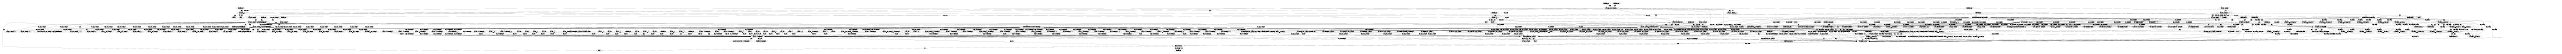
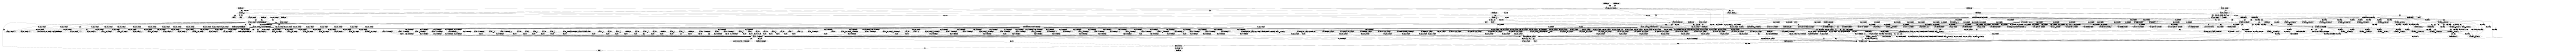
(1546, 26) -> (2148, 24)
none -> (2385, 28)
(1750, 29) -> (1530, 30)
(825, 32) -> none
